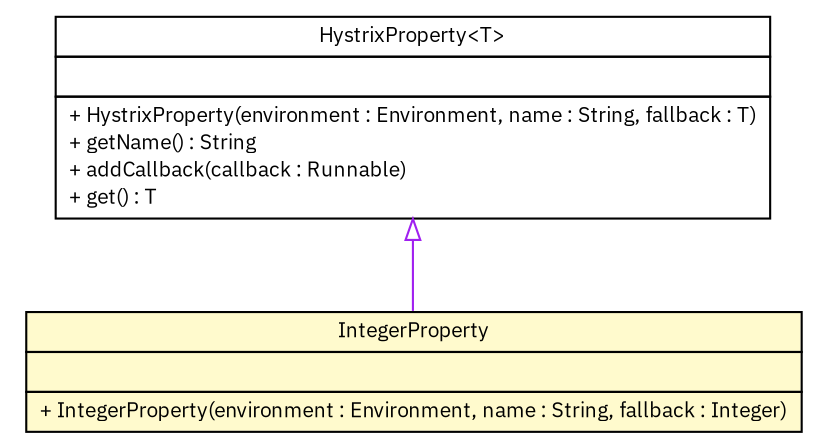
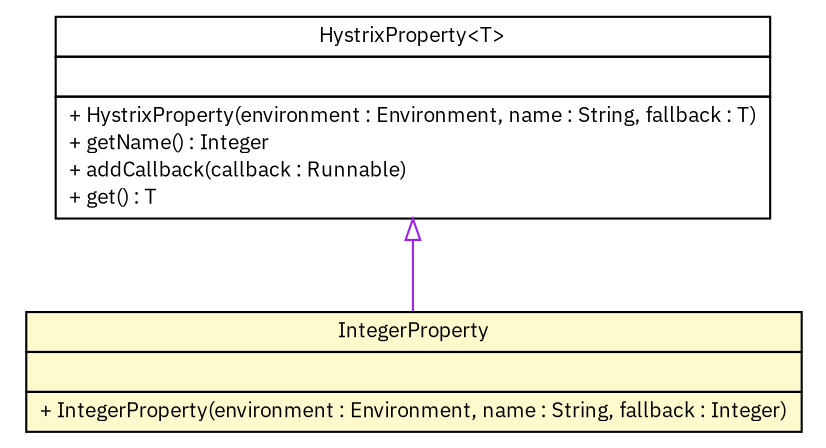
(163, 143) -> (169, 143)
